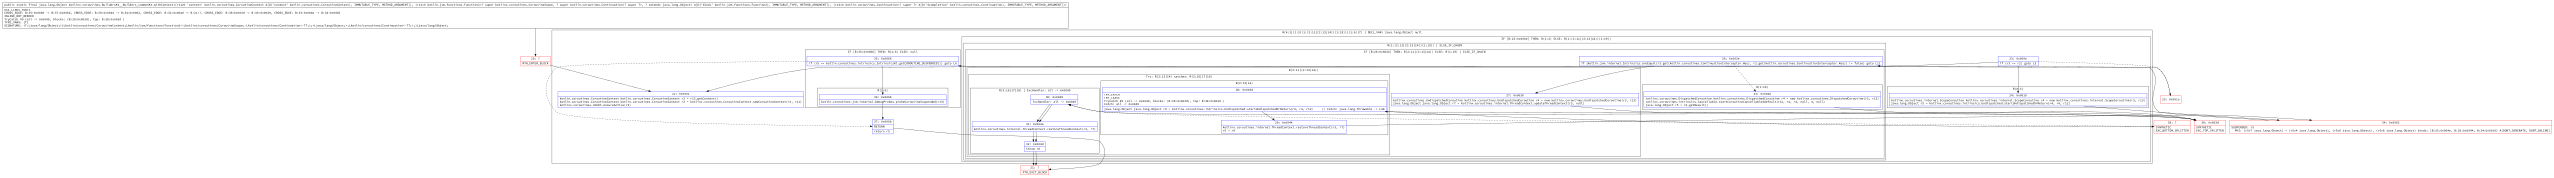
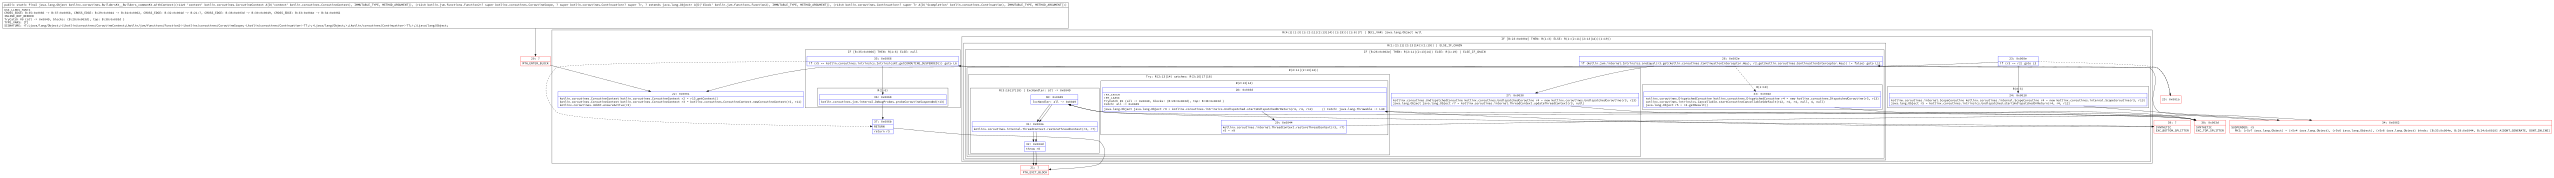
(1558, 121) -> (1558, 121)
